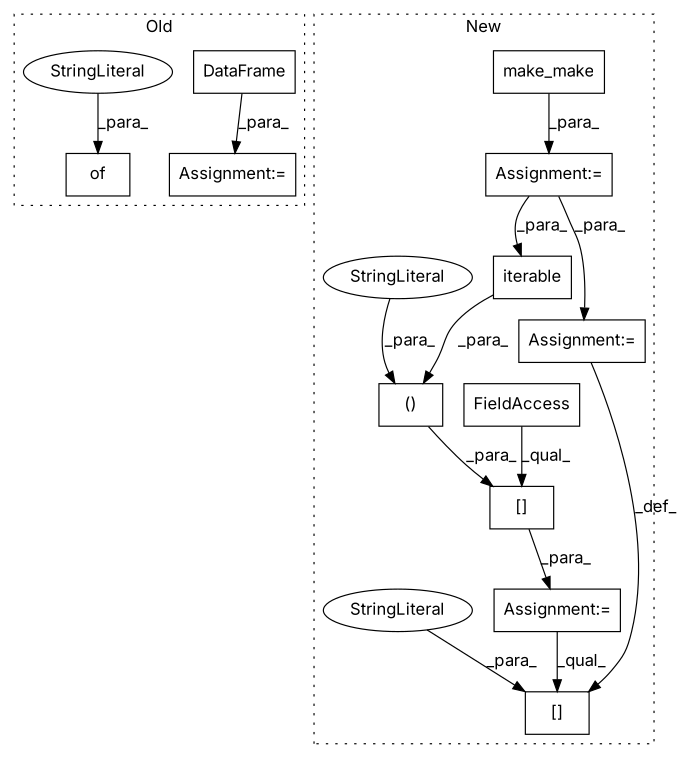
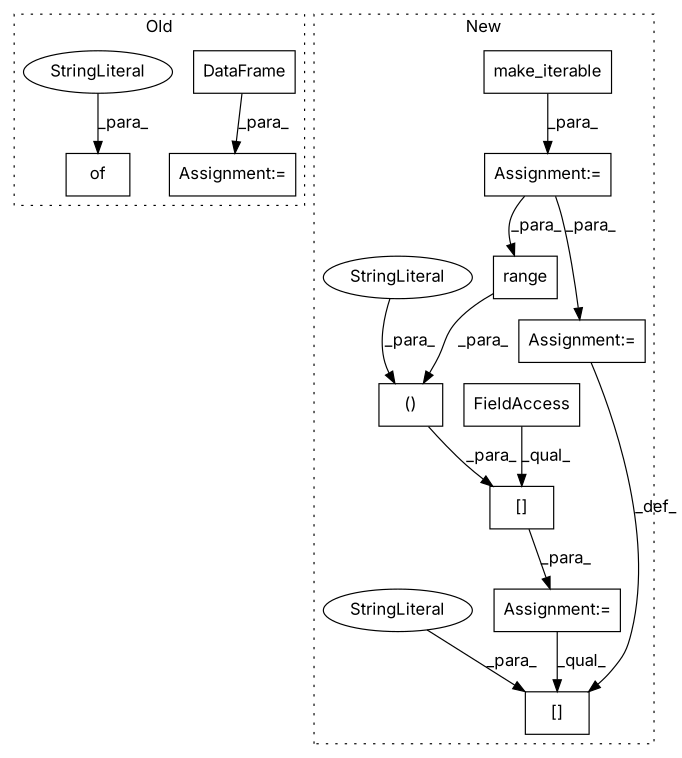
(549, 72) -> (548, 72)
(532, 277) -> (525, 277)
